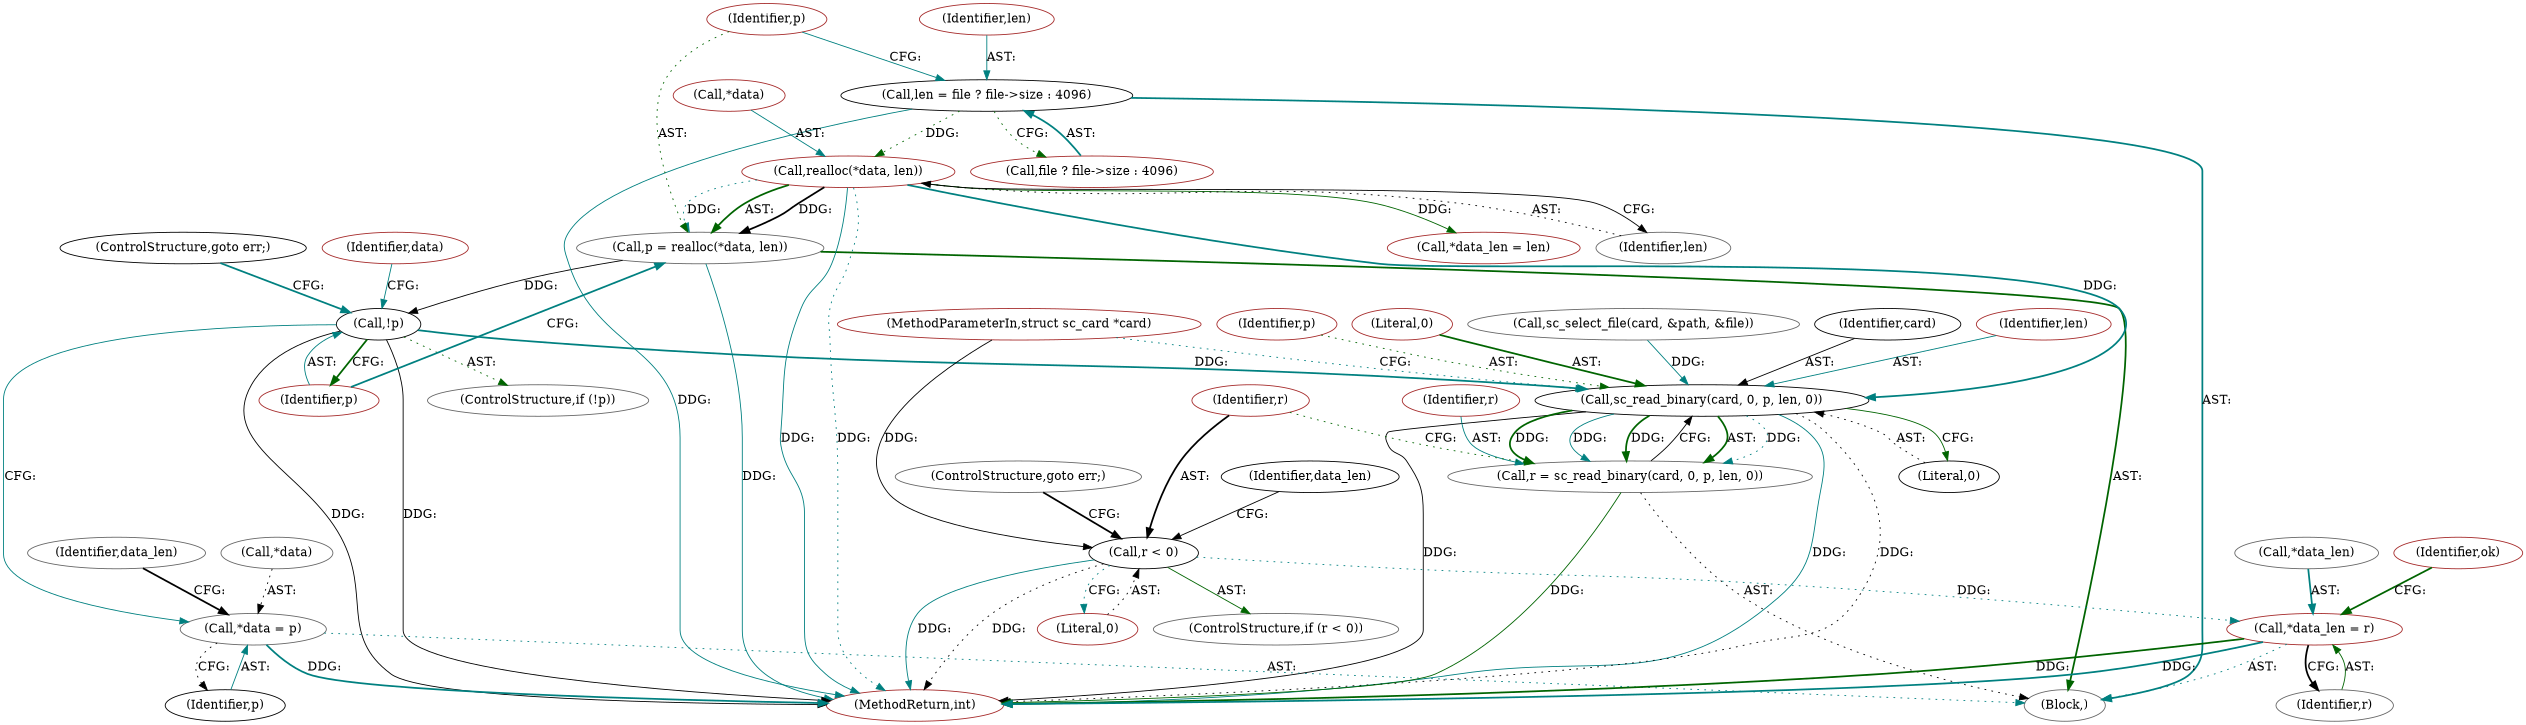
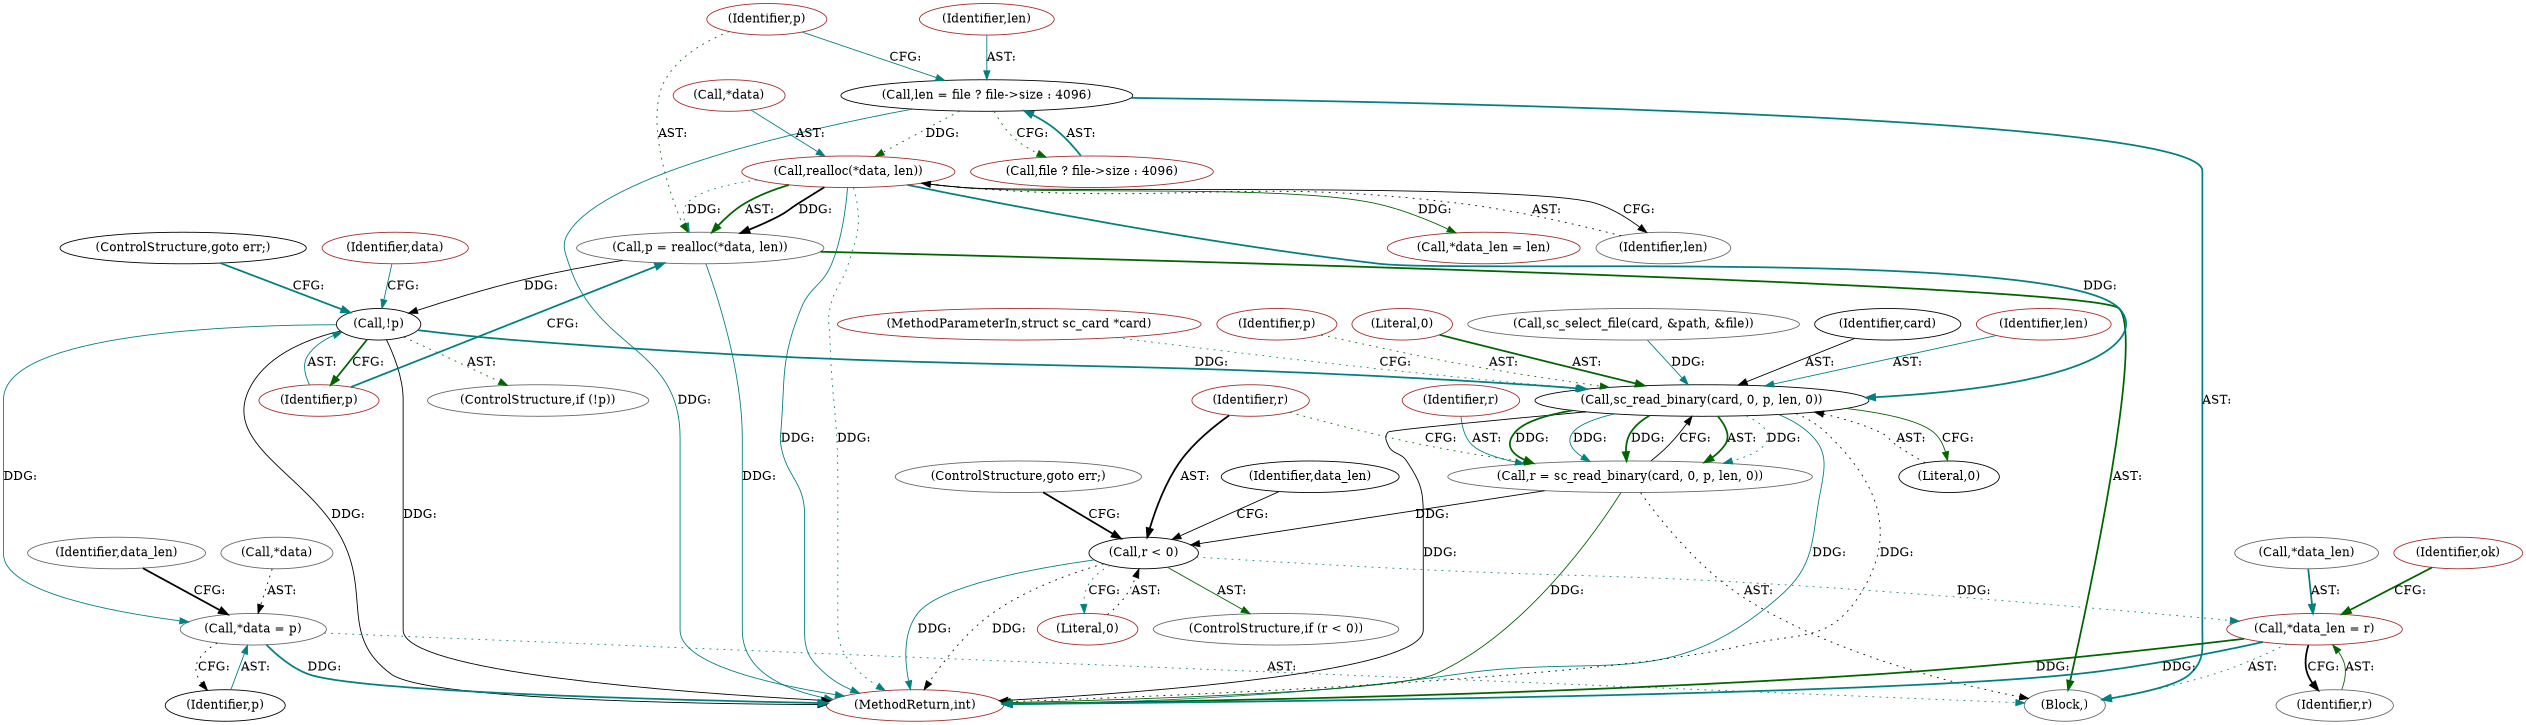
(22, 477) -> (22, 477)
(888, 492) -> (1372, 517)
